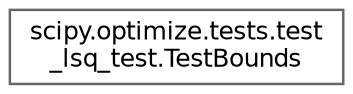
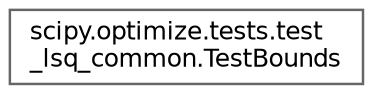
(177, 47) -> (186, 47)
